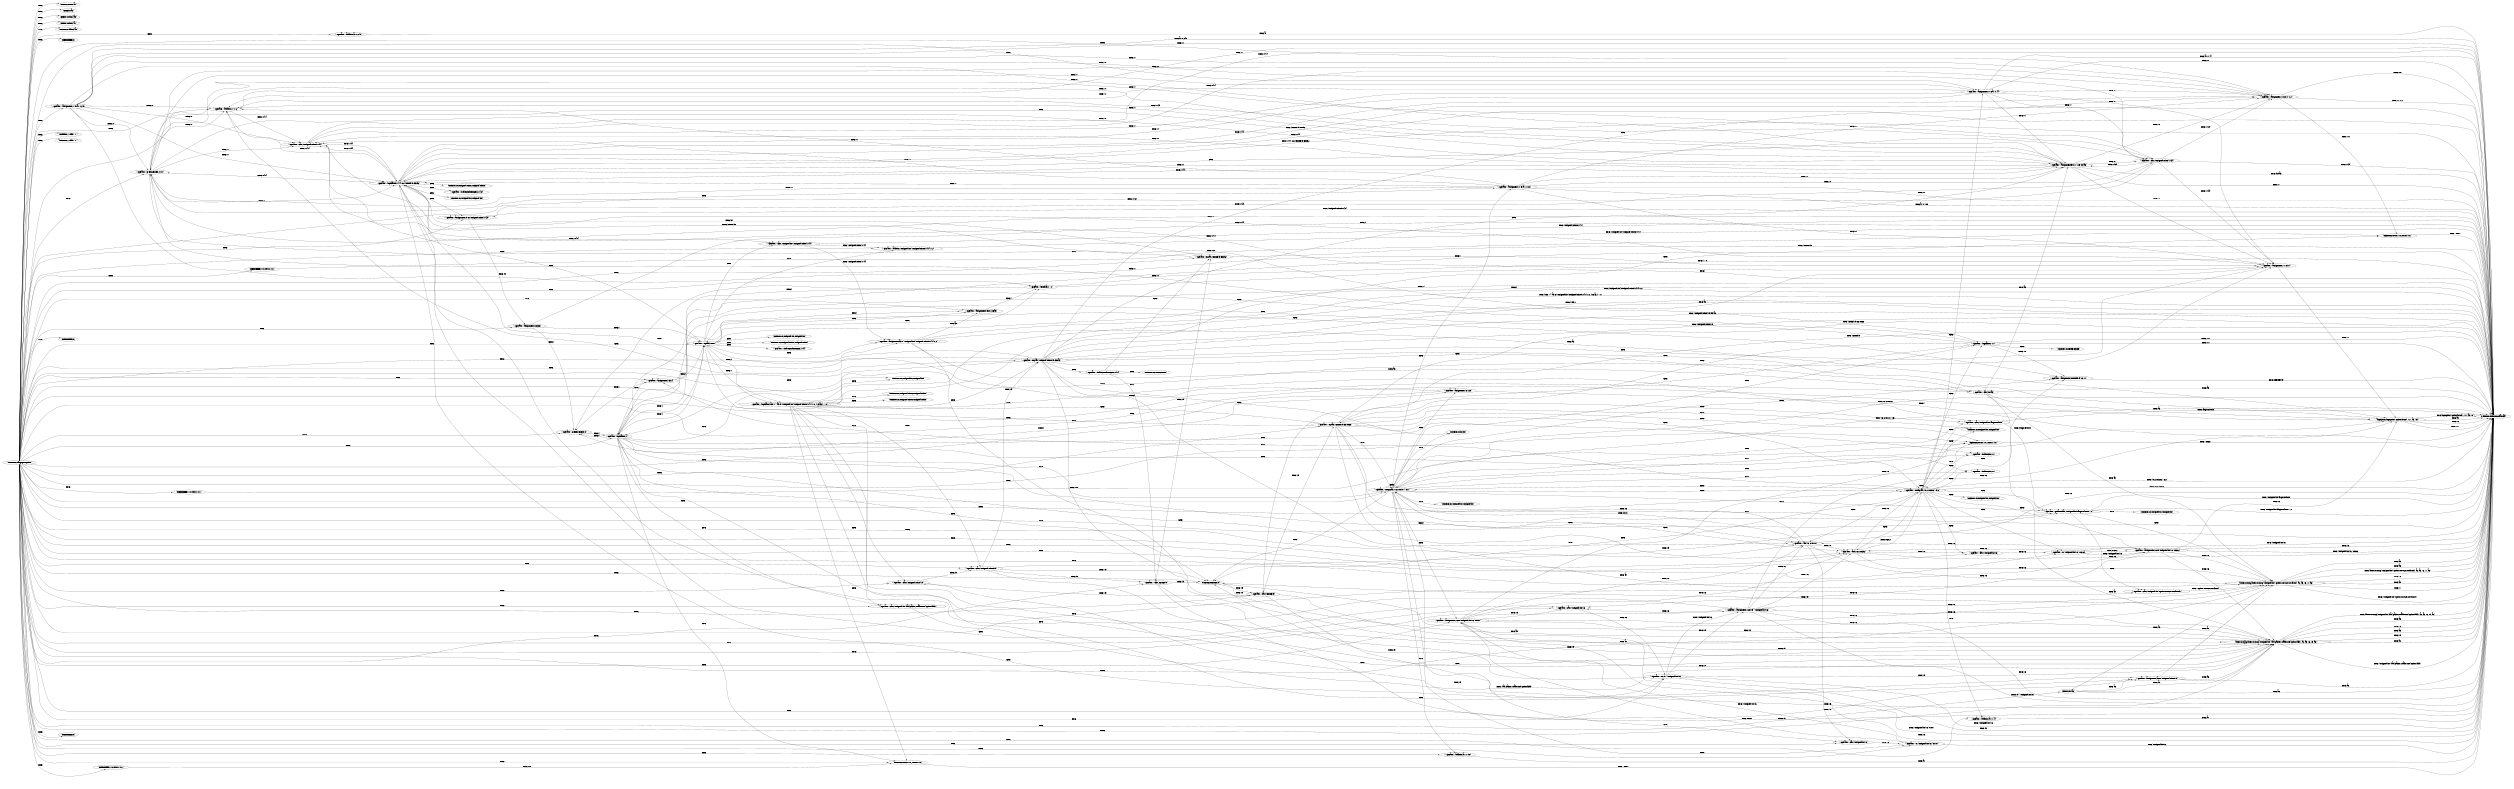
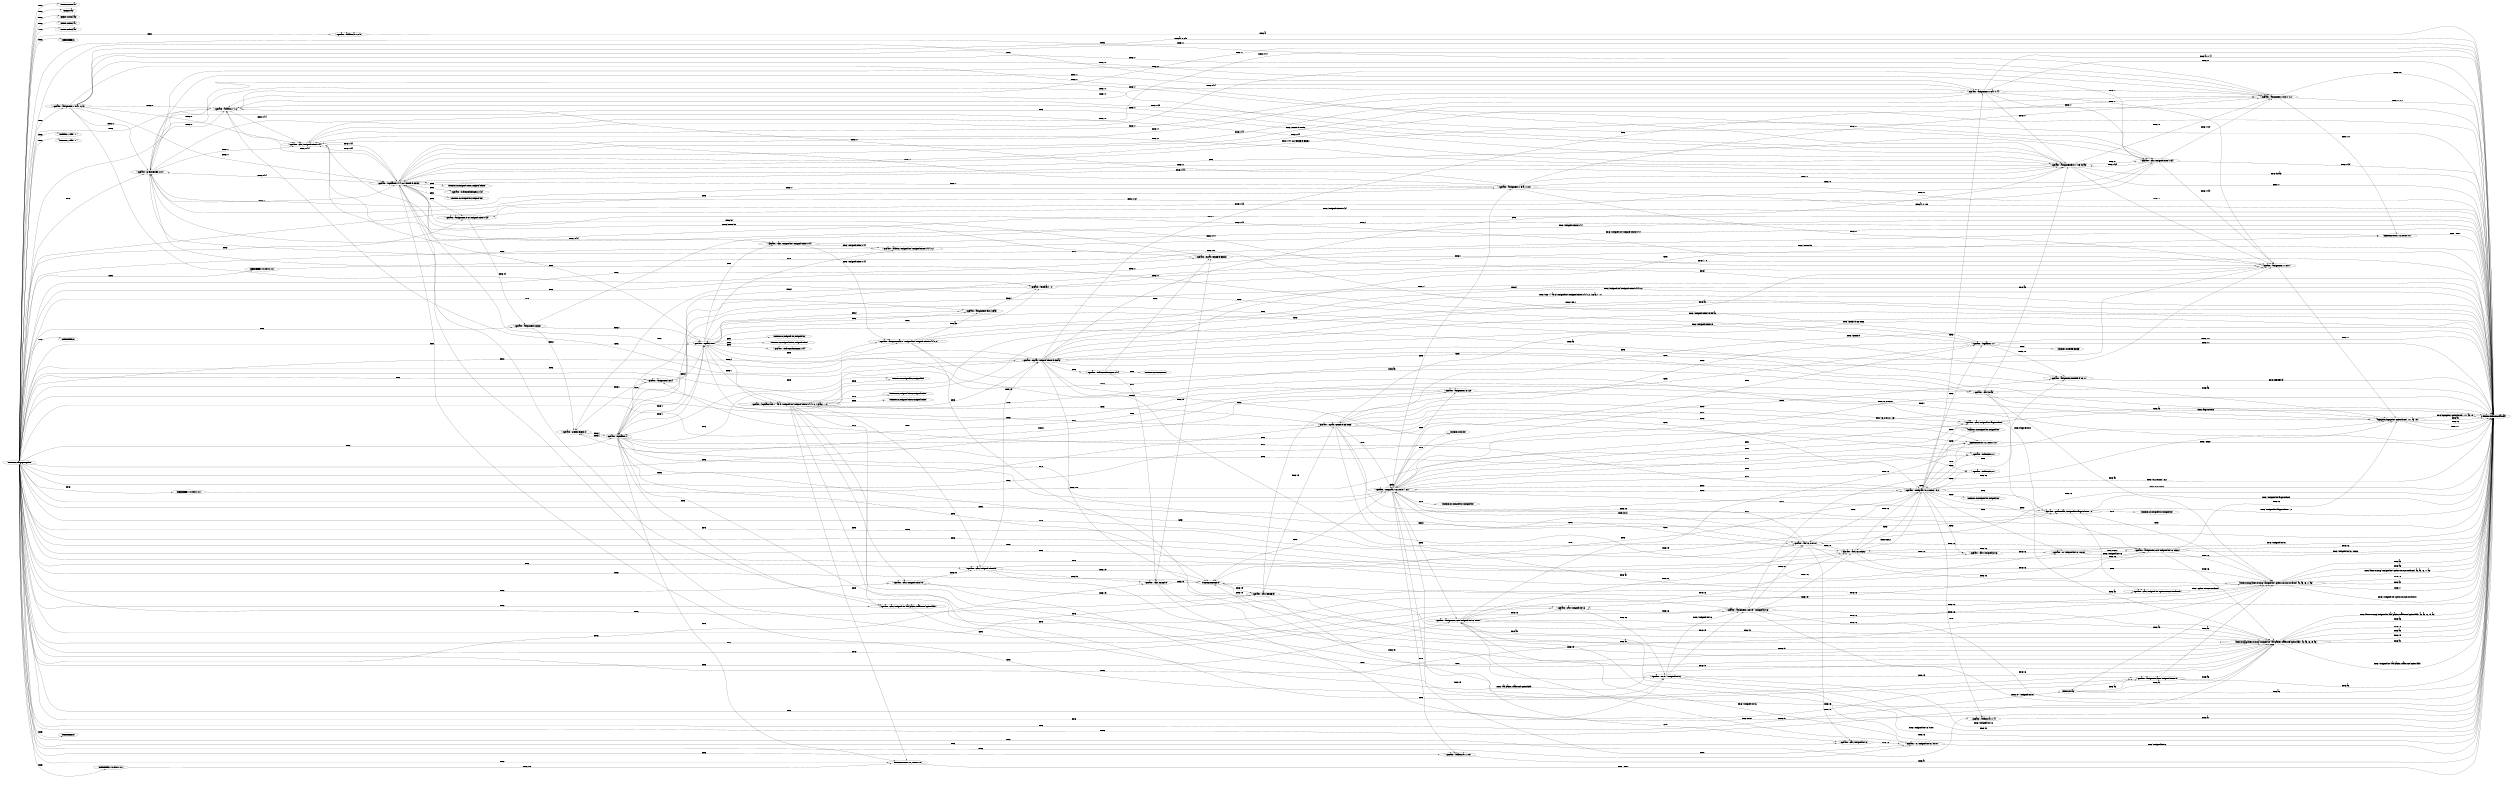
(68, 30) -> (68, 30)
(789, 188) -> (789, 188)
(286, 435) -> none
none -> (1679, 450)
